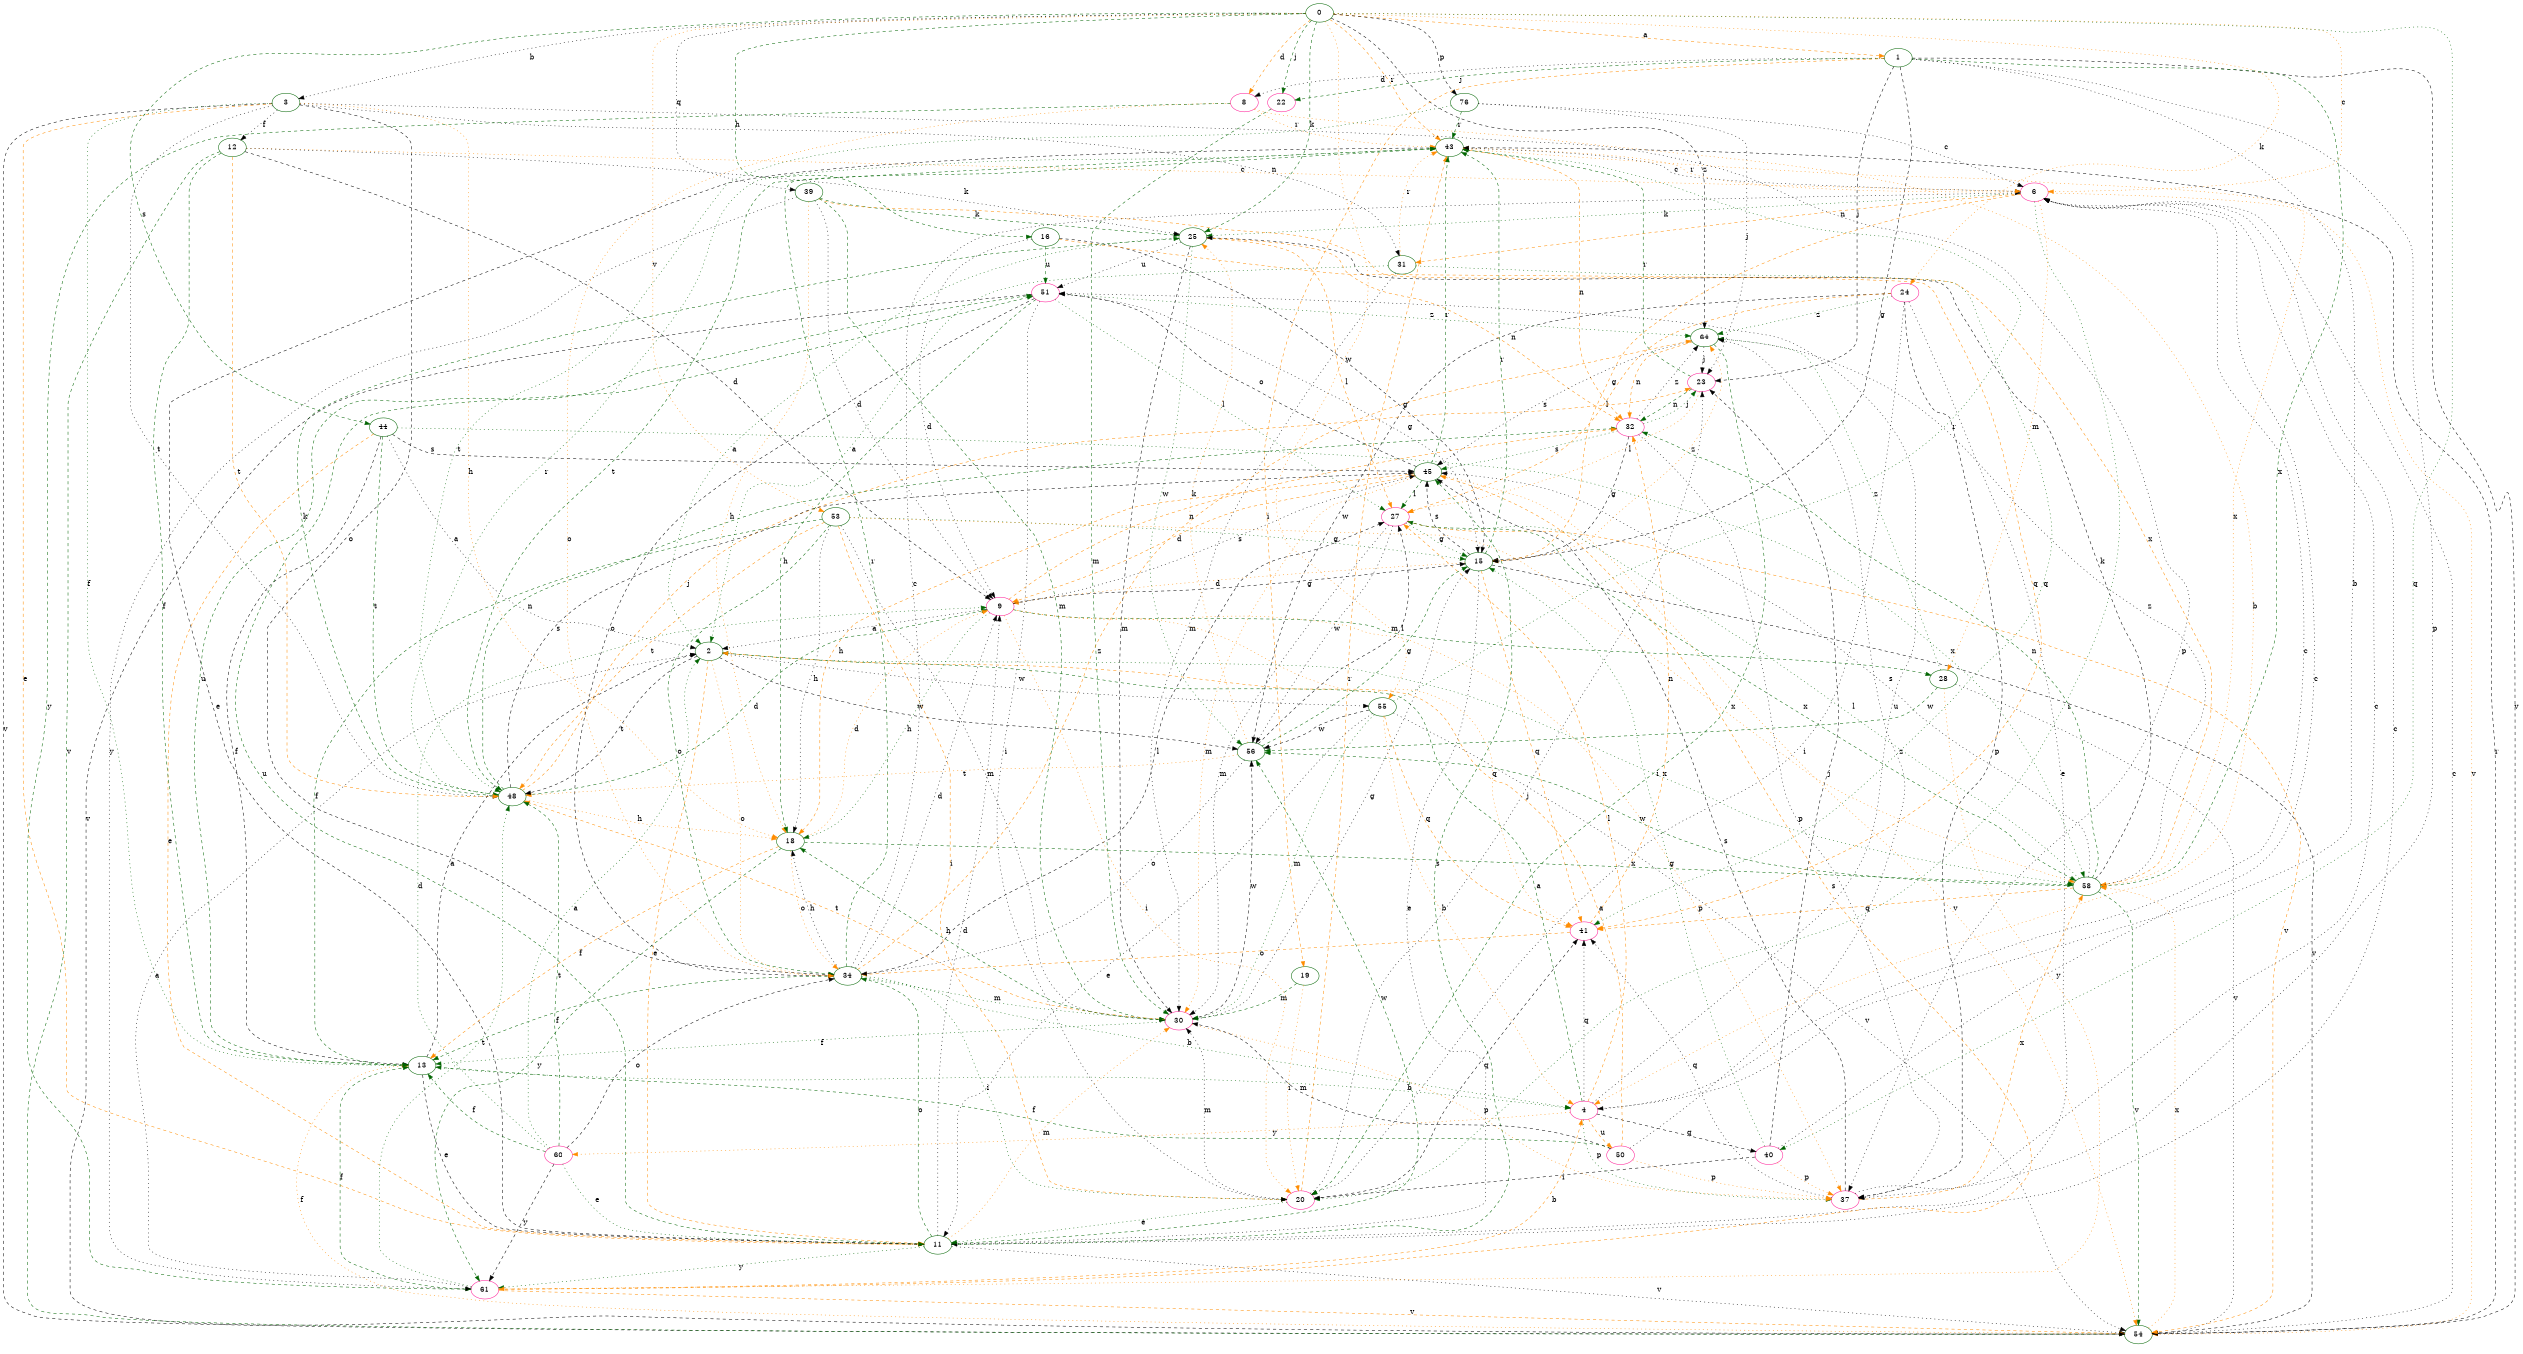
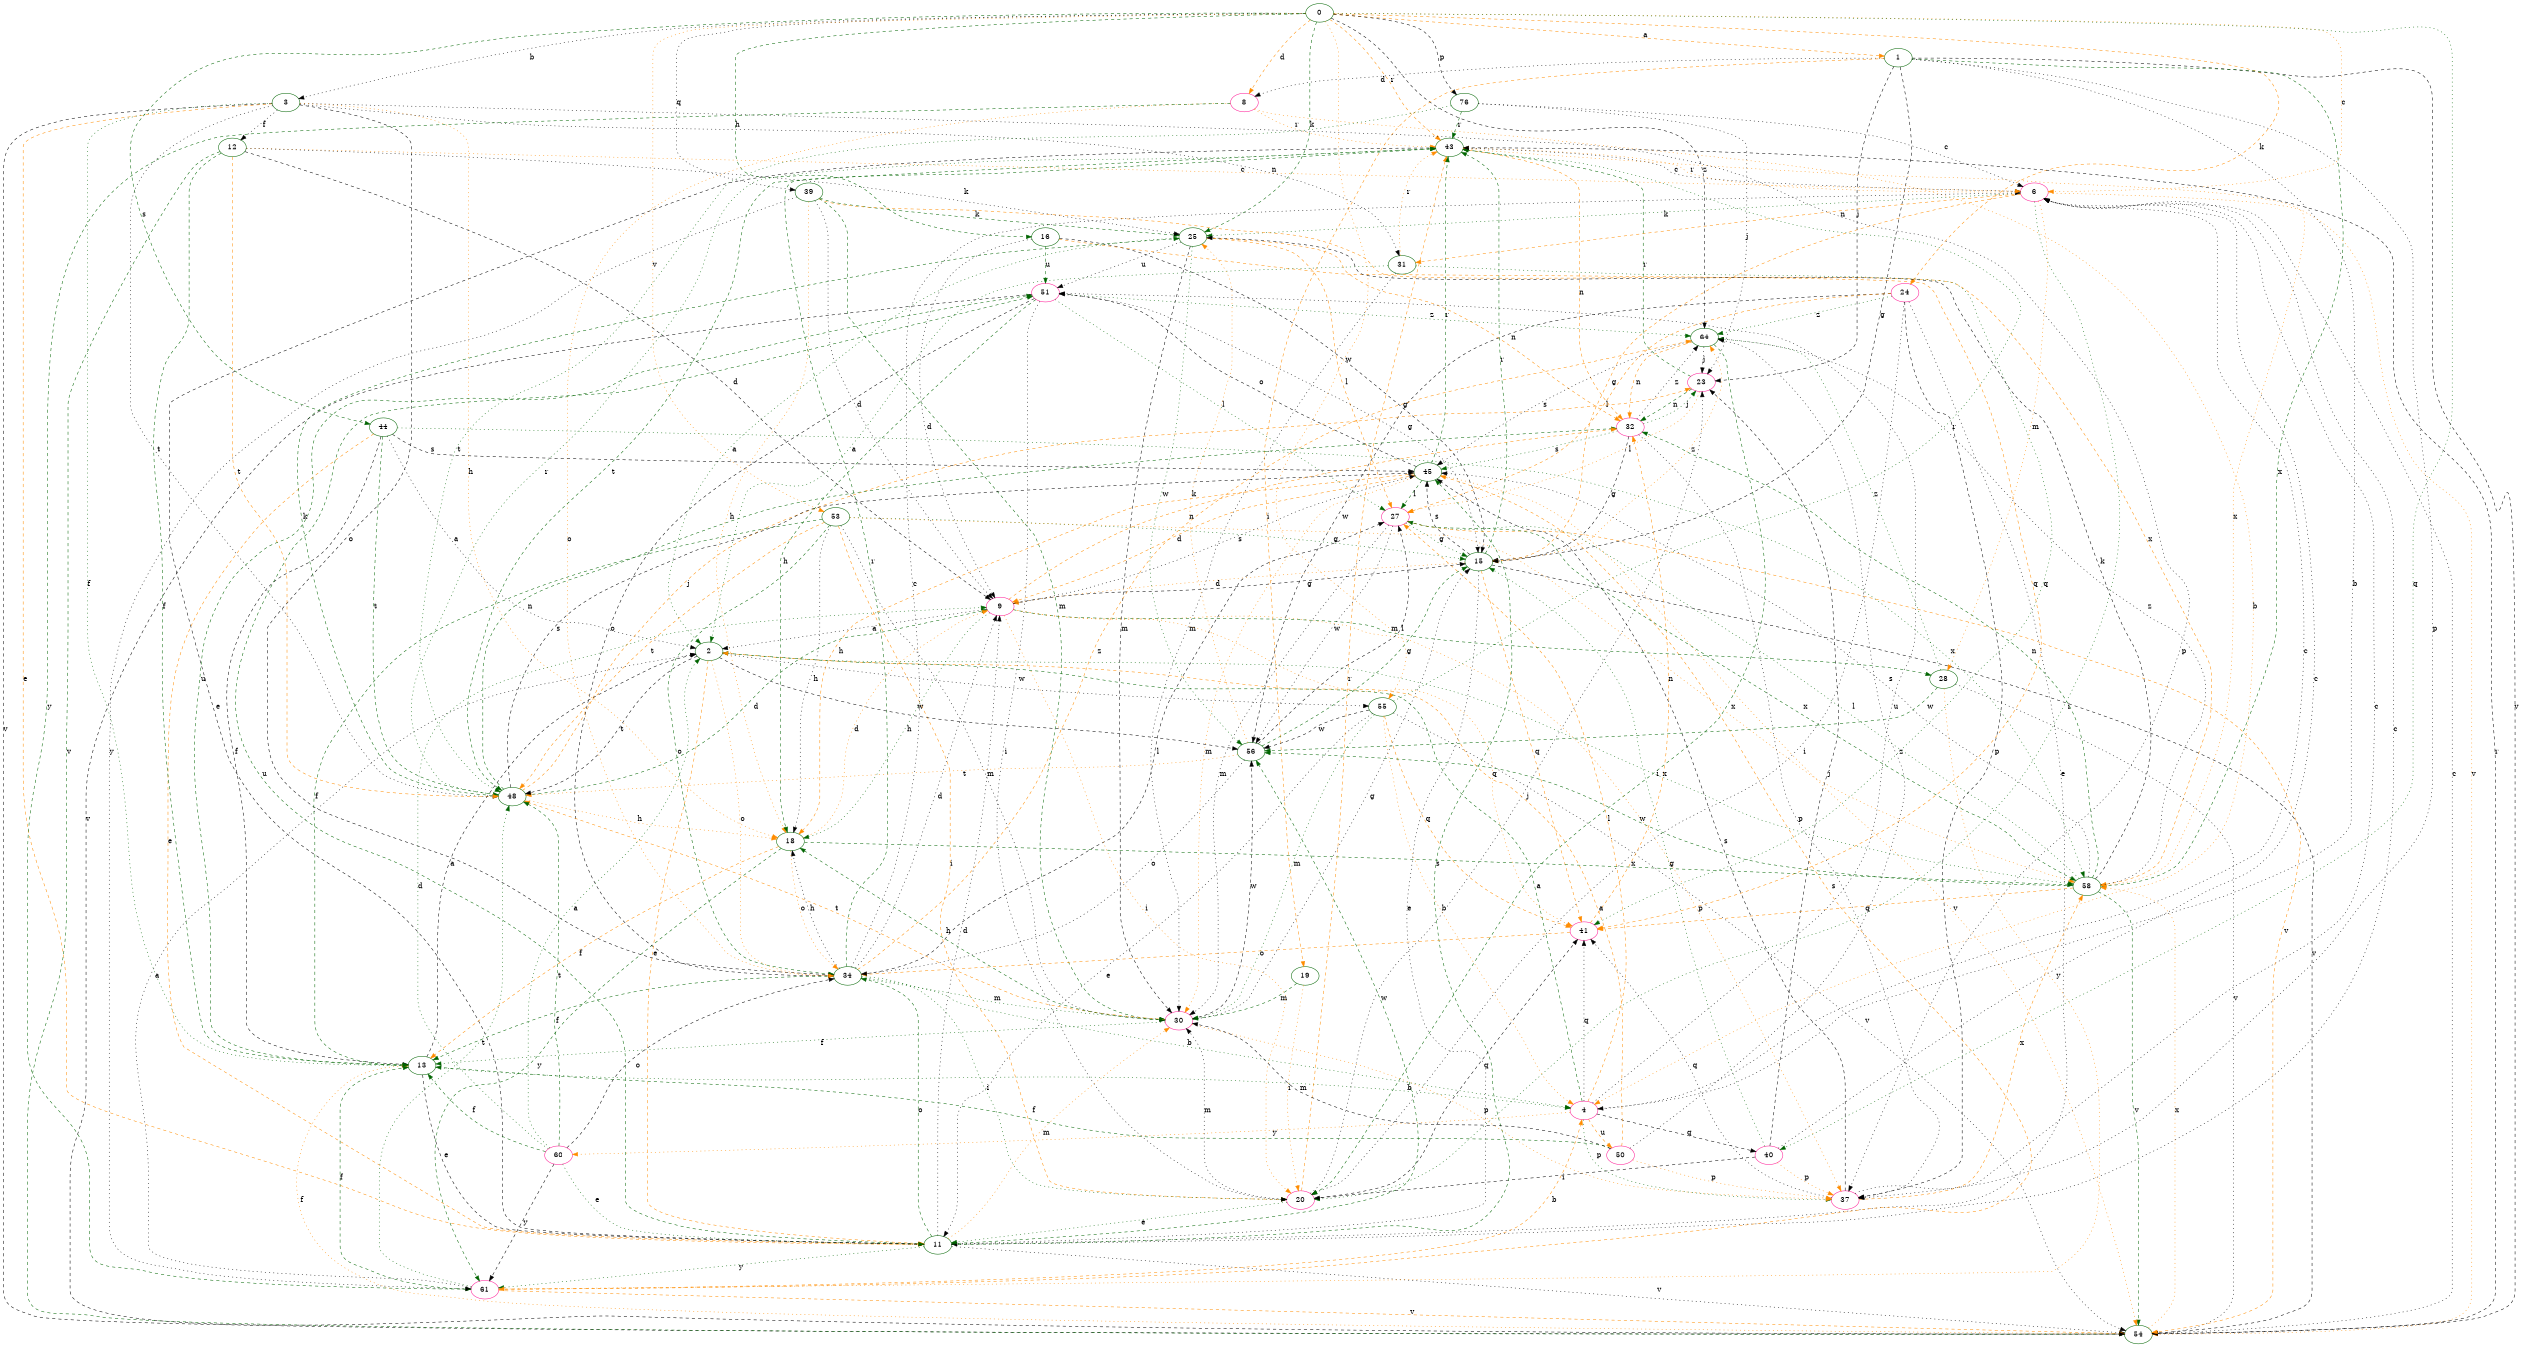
(2036, 46) -> (2036, 46)
(1281, 103) -> none
